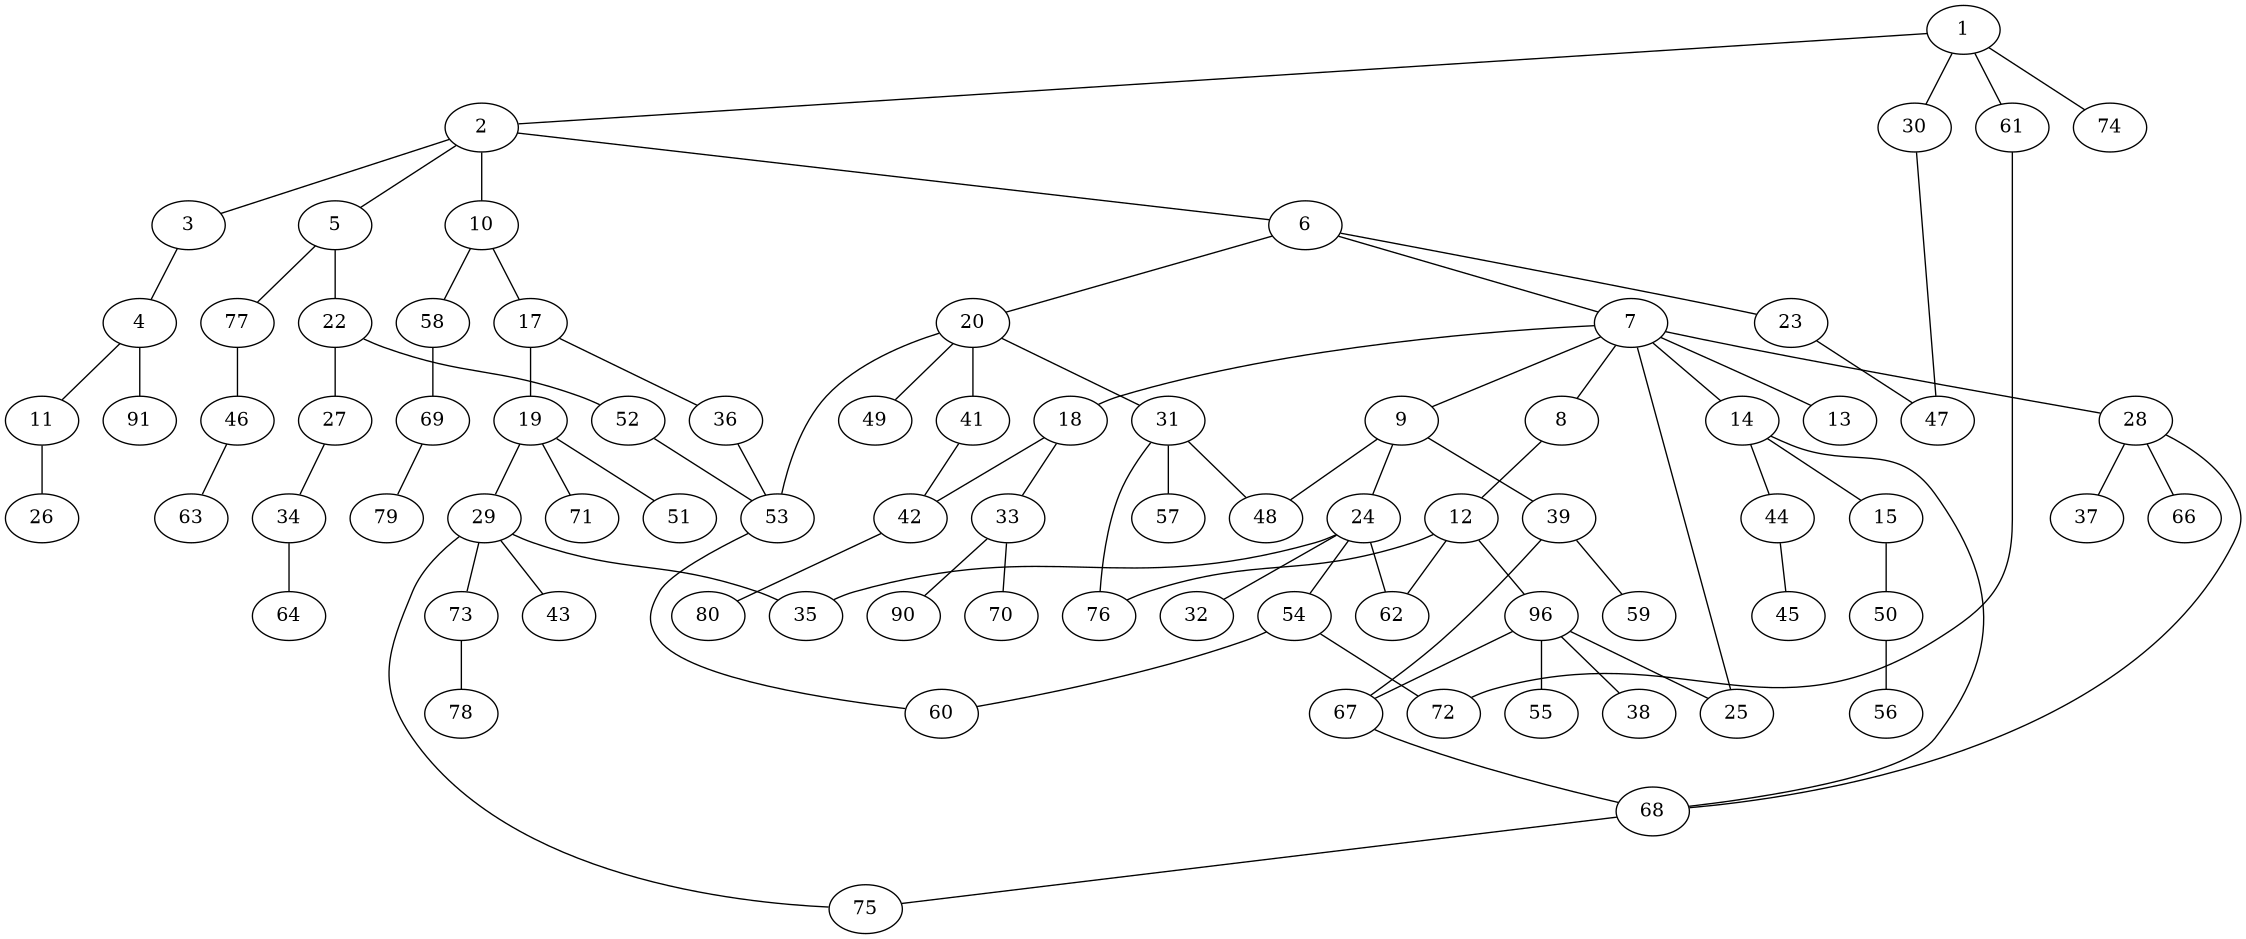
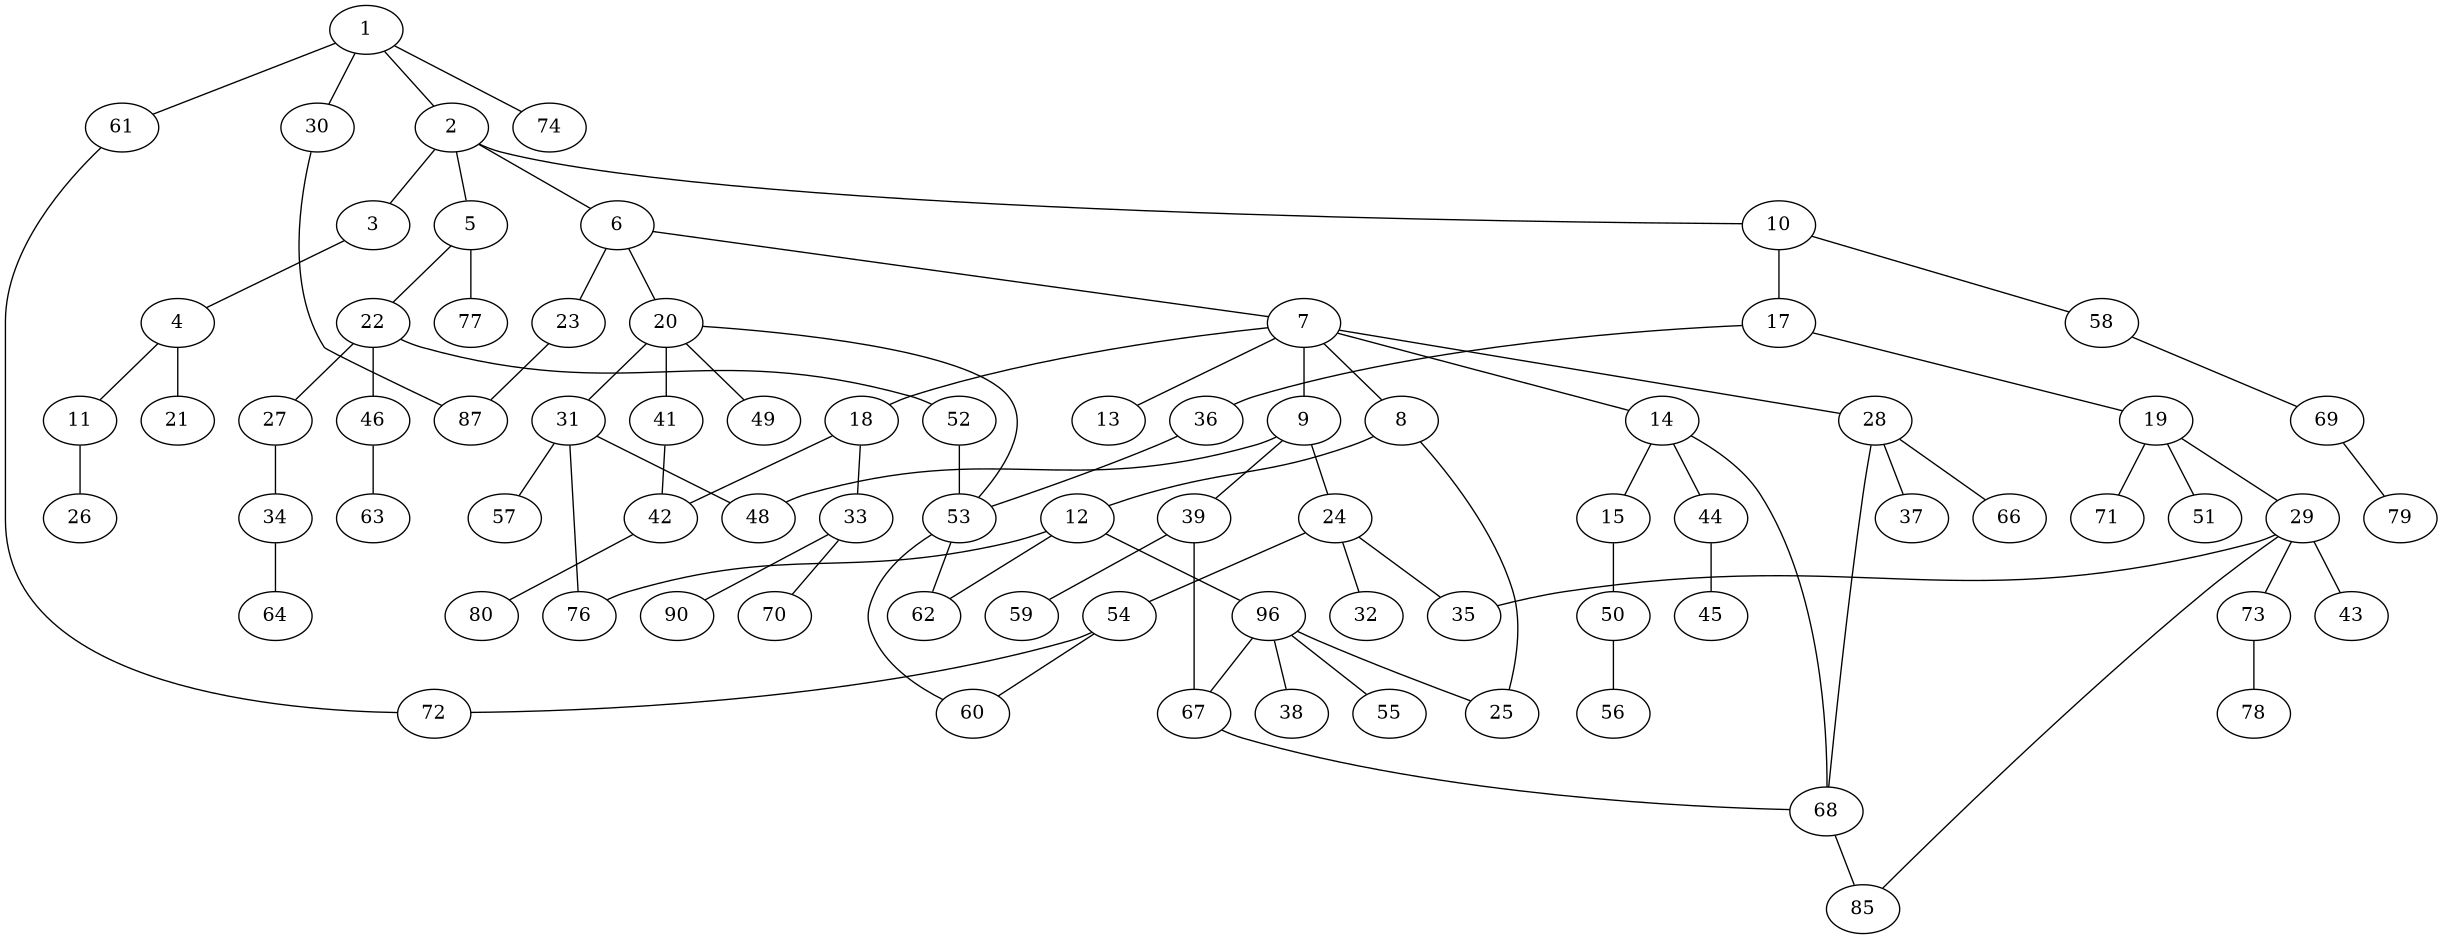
(237, 372) -> (373, 362)
(140, 421) -> (178, 421)
(1938, 421) -> (471, 421)
(1684, 518) -> (1499, 555)
(1378, 567) -> (942, 567)
(866, 909) -> (1863, 909)
